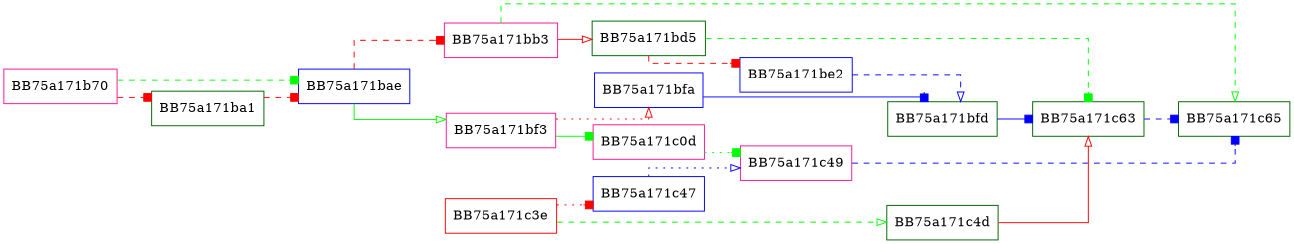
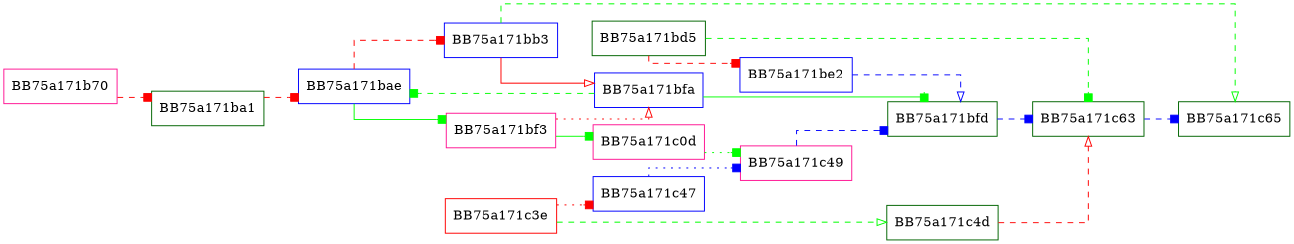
(570, 39) -> (530, 83)
(501, 40) -> (501, 40)
(203, 80) -> (507, 93)
(814, 97) -> (814, 97)
(387, 119) -> (387, 119)
(1010, 119) -> (1010, 119)
(1052, 163) -> (830, 131)
(686, 168) -> (686, 168)
(1082, 223) -> (1082, 223)
